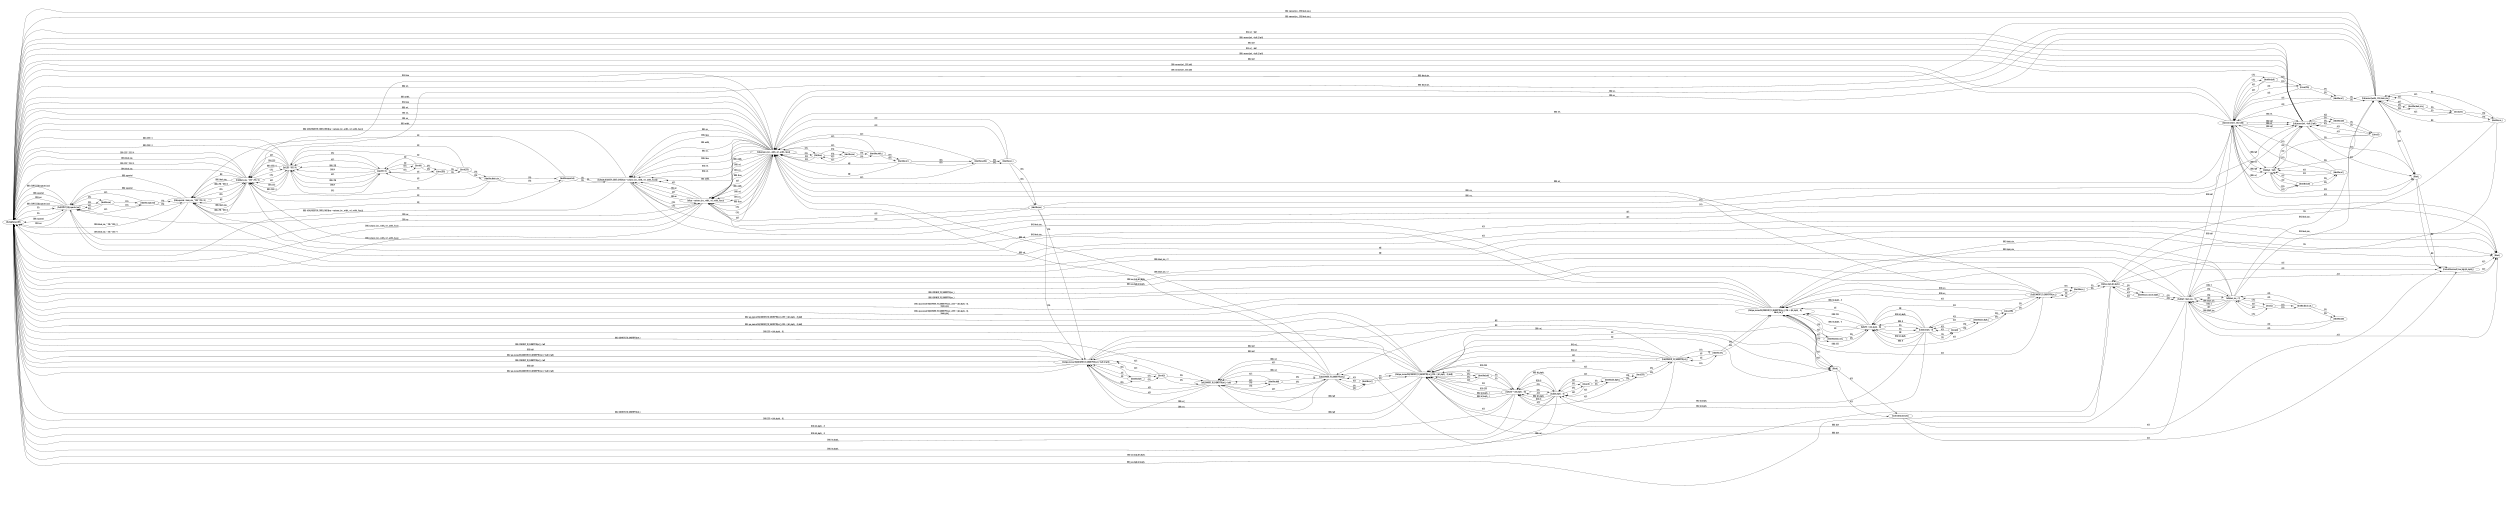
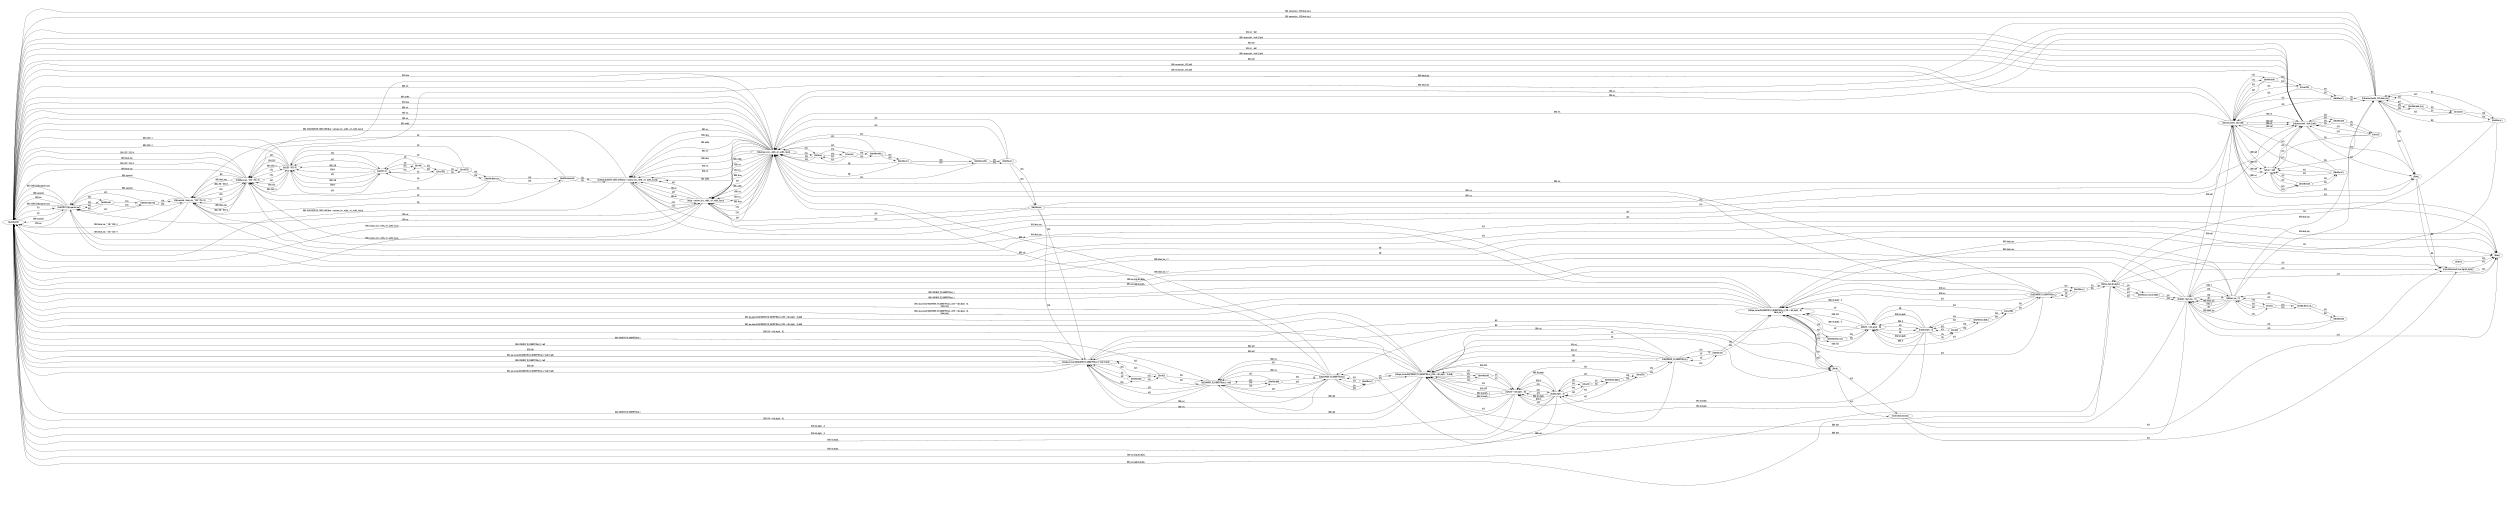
(849, 155) -> (849, 155)
(2269, 170) -> (2269, 170)
(14, 222) -> (14, 222)
none -> (2458, 262)
